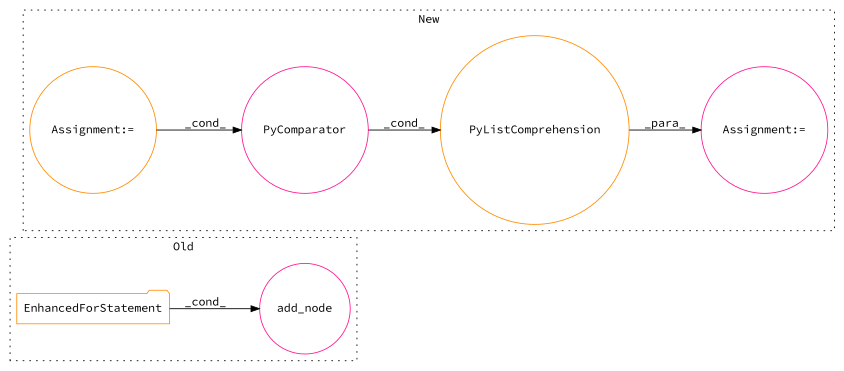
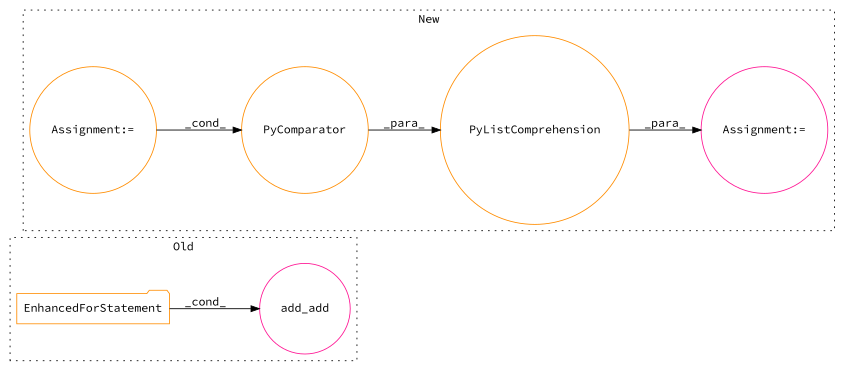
(404, 124) -> (404, 124)
(305, 130) -> (305, 130)
(305, 309) -> (305, 309)
